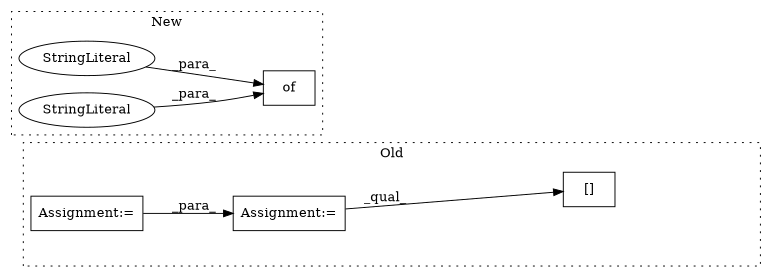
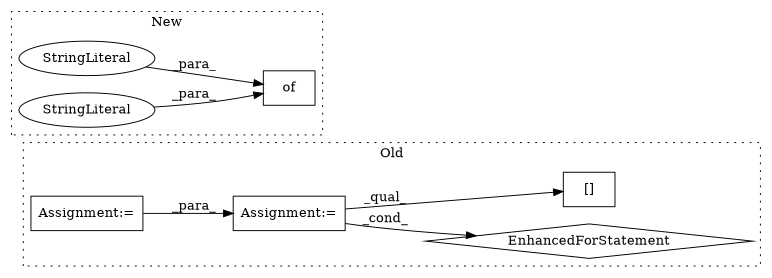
none -> (589, 241)
